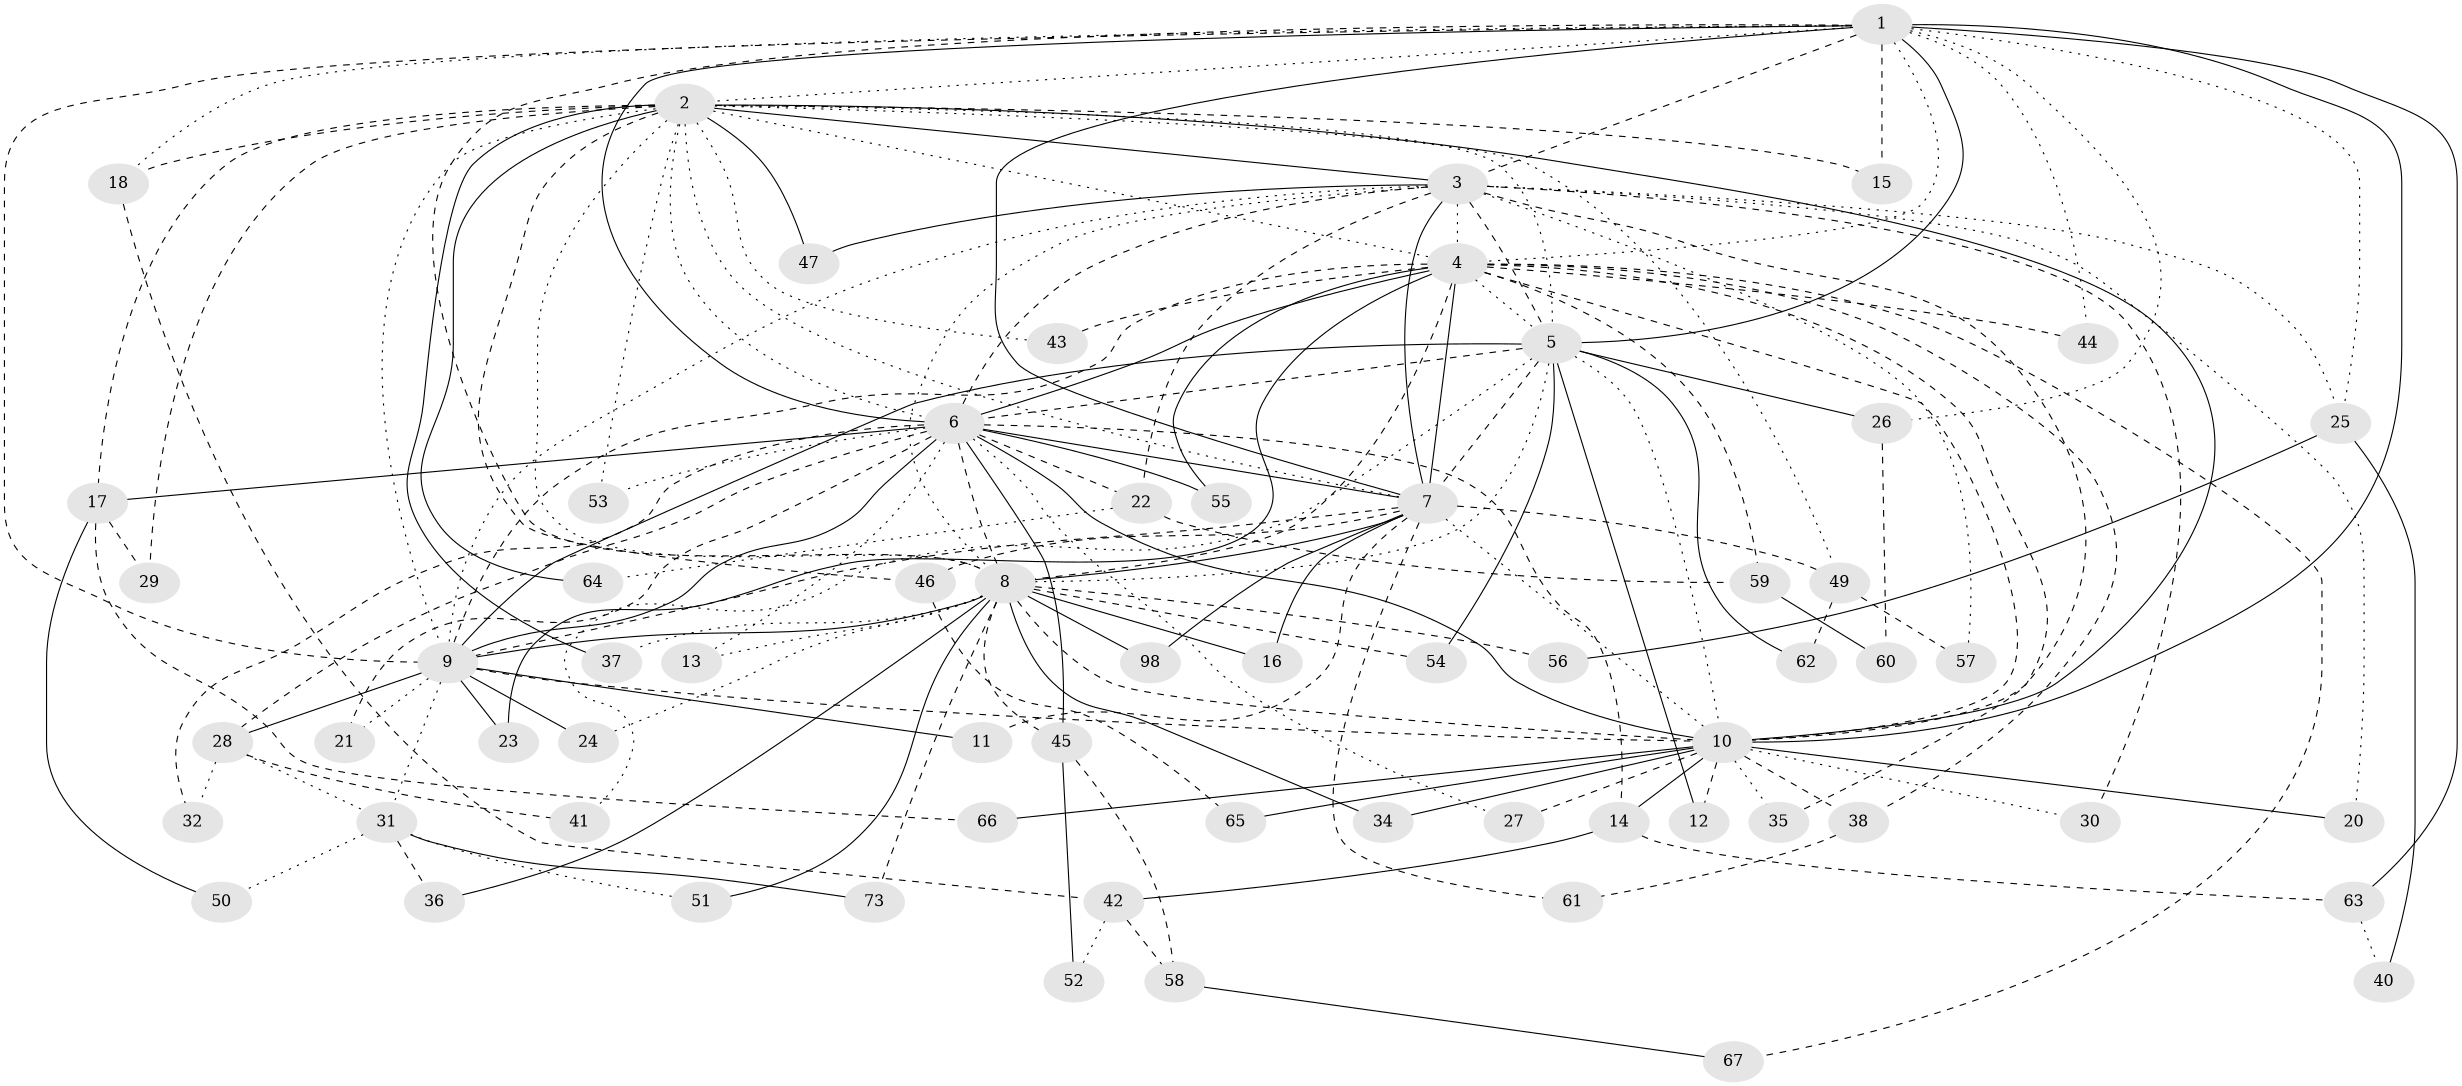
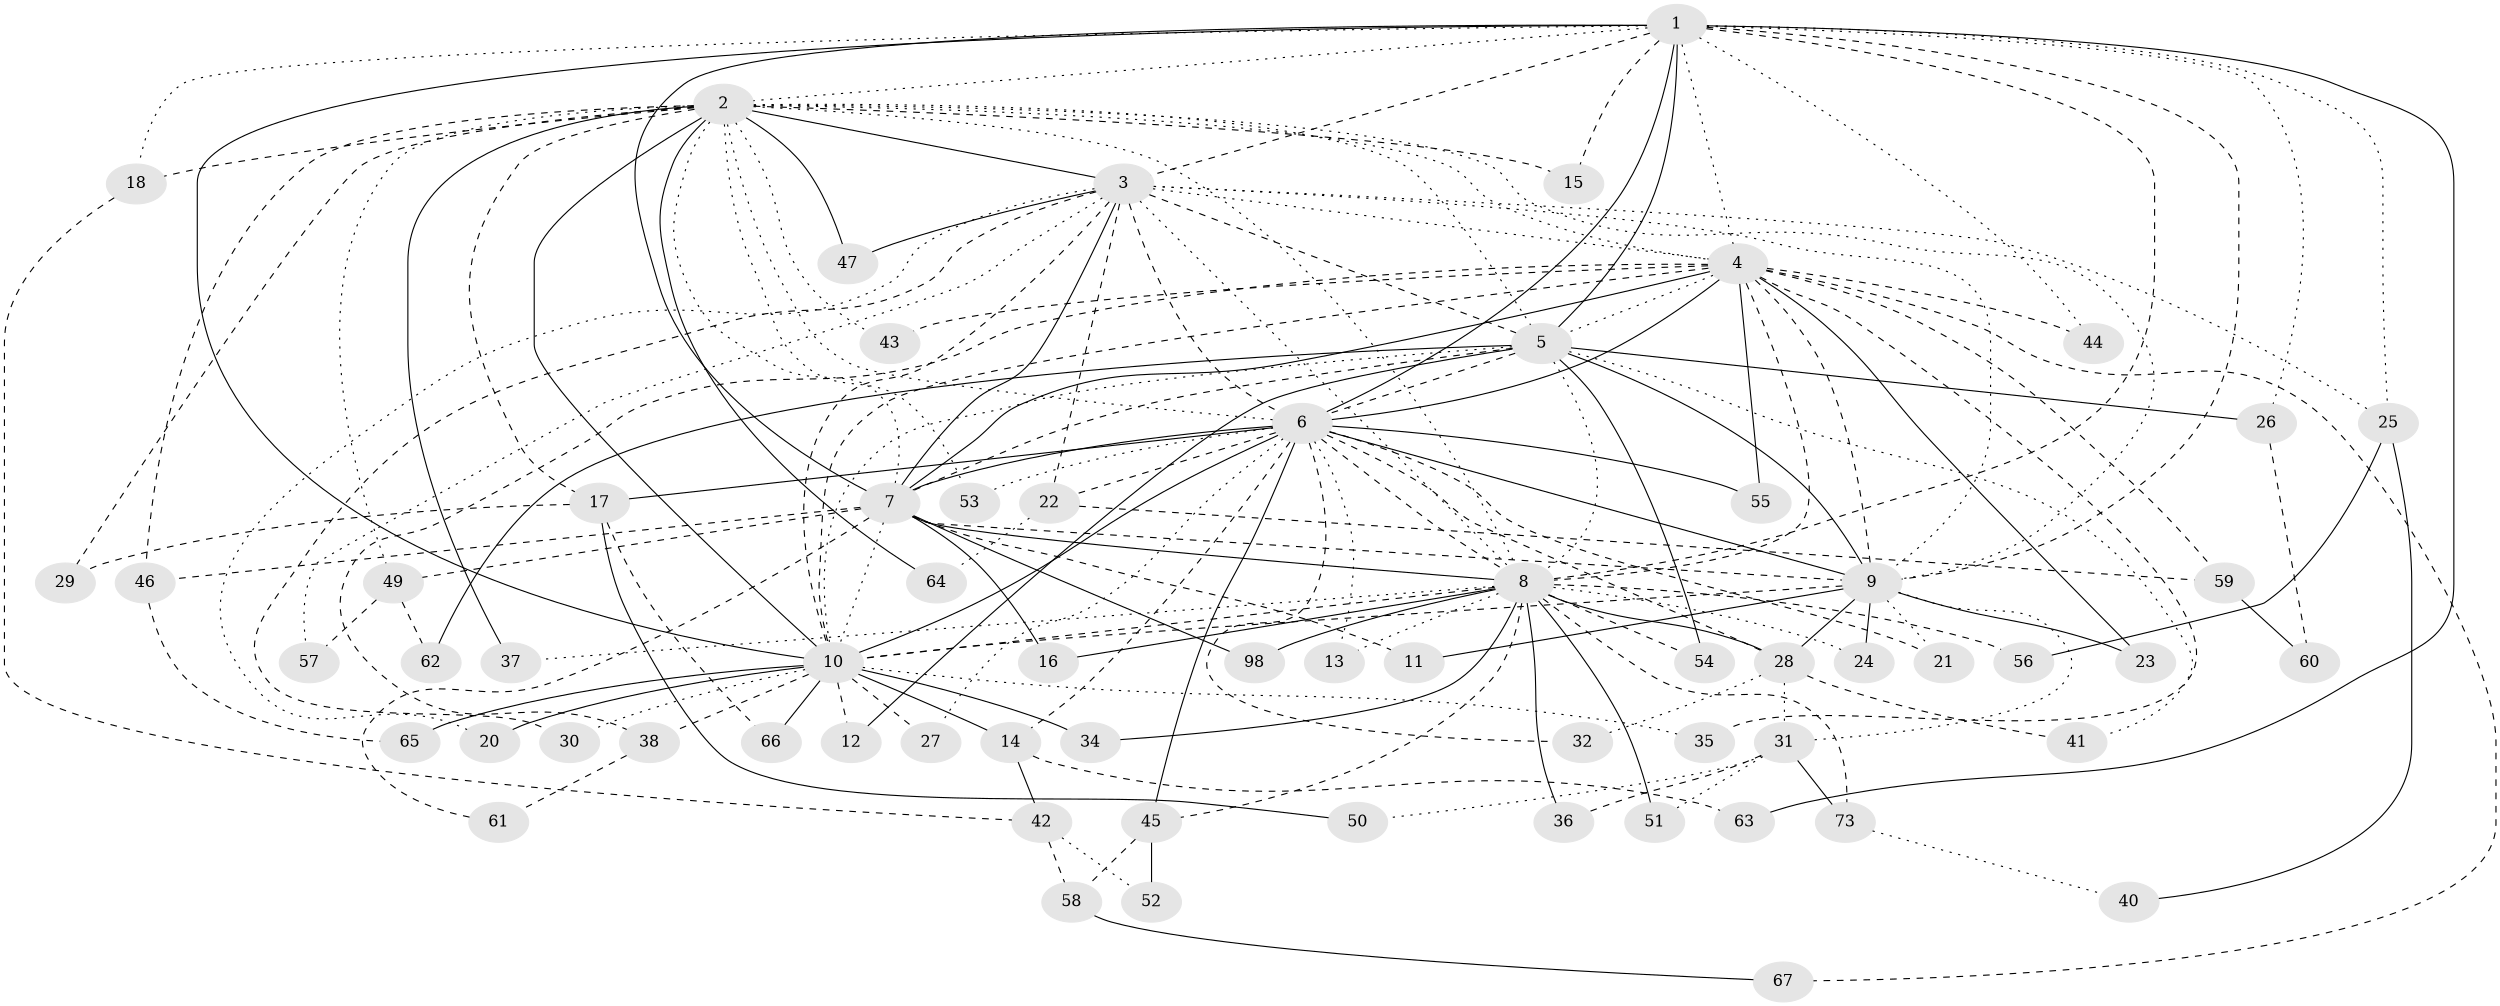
(756, 632) -> (1677, 625)
(2369, 942) -> (1987, 862)
